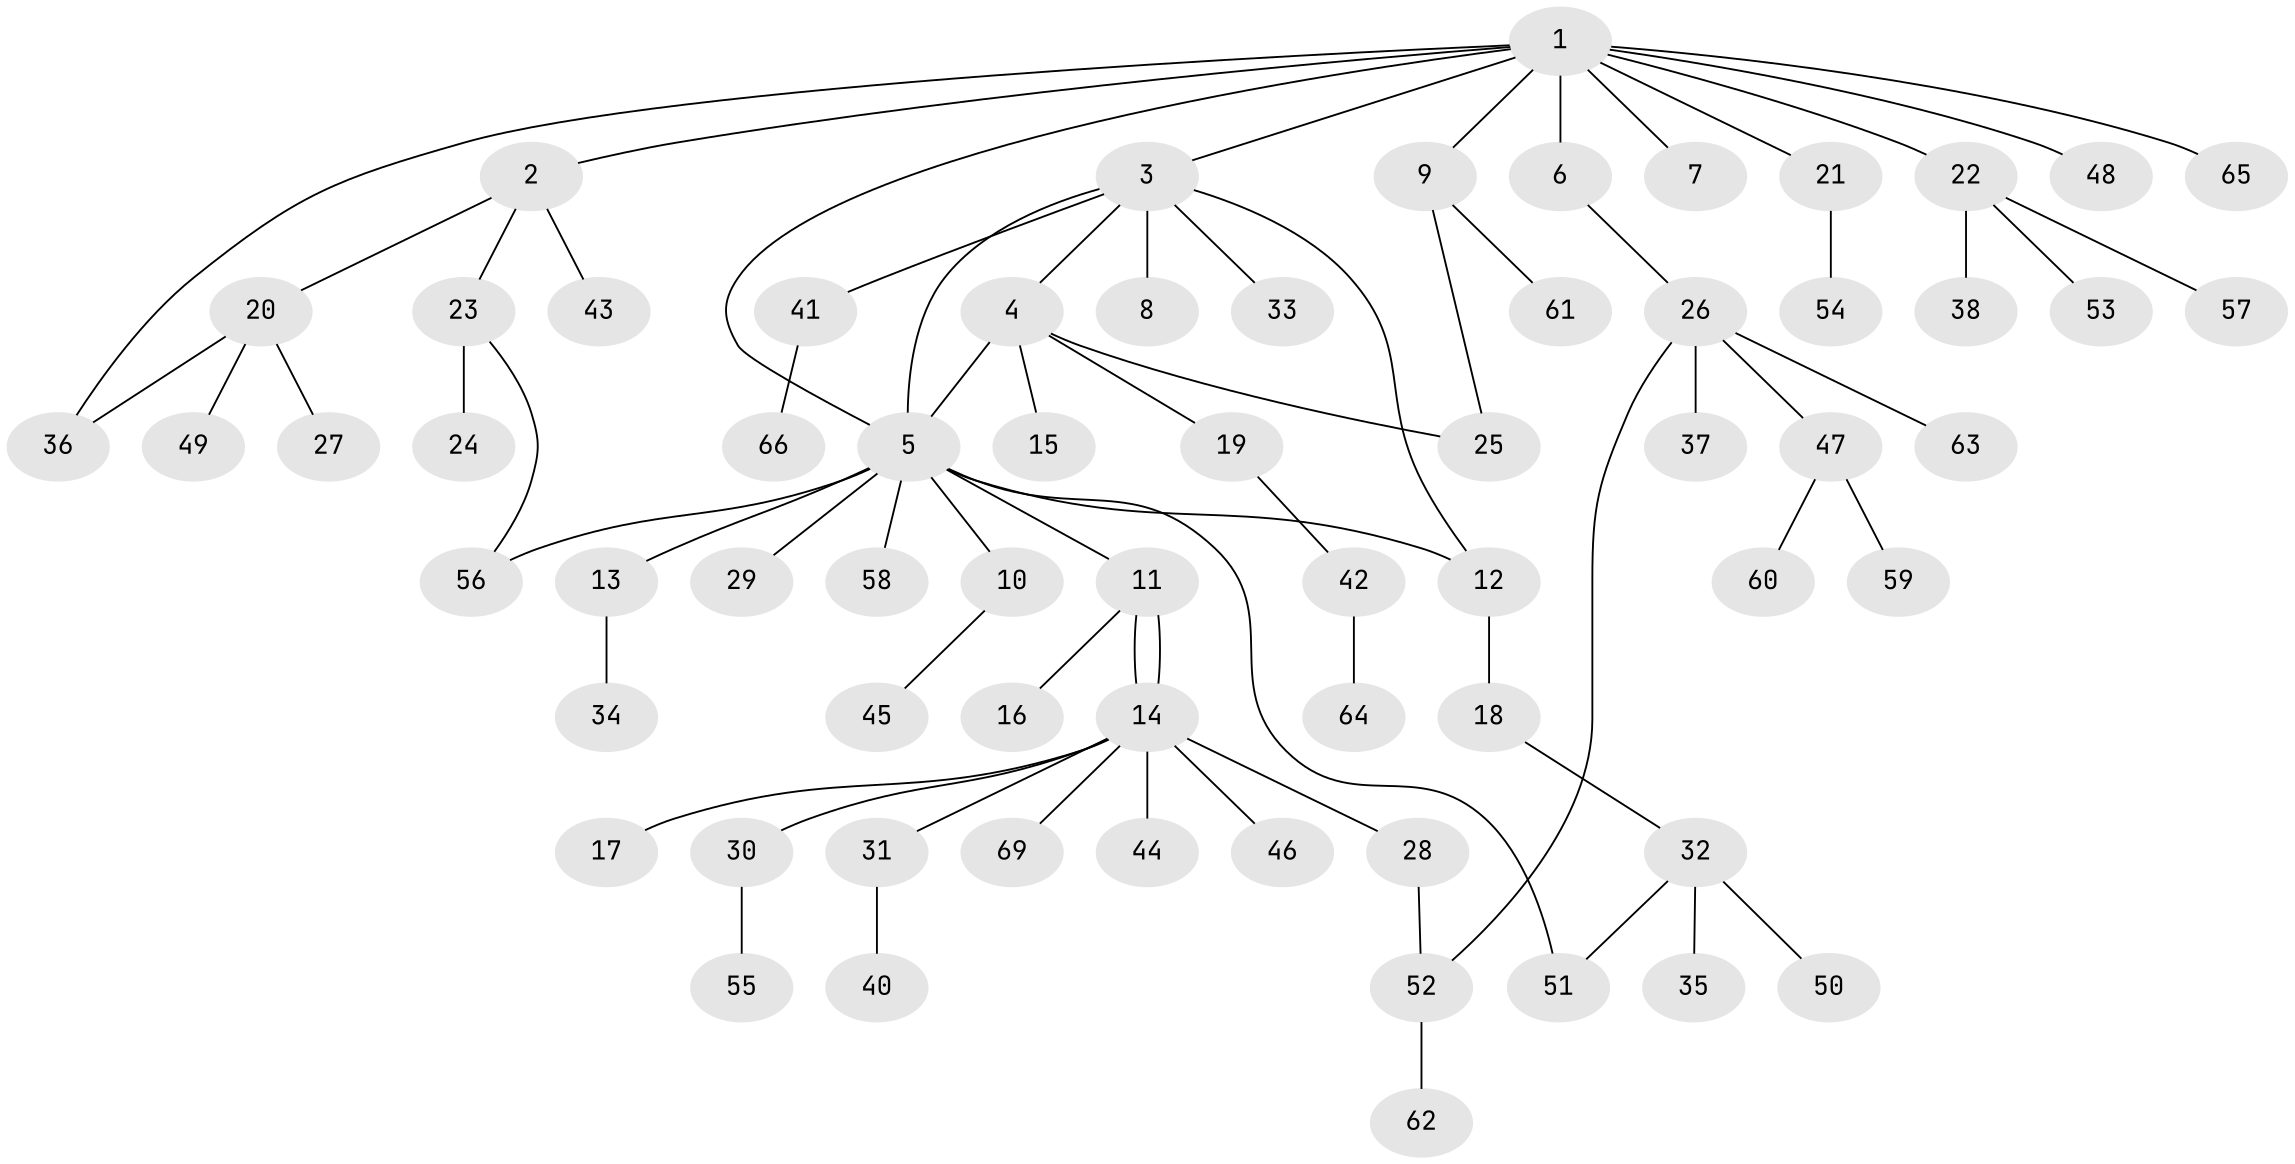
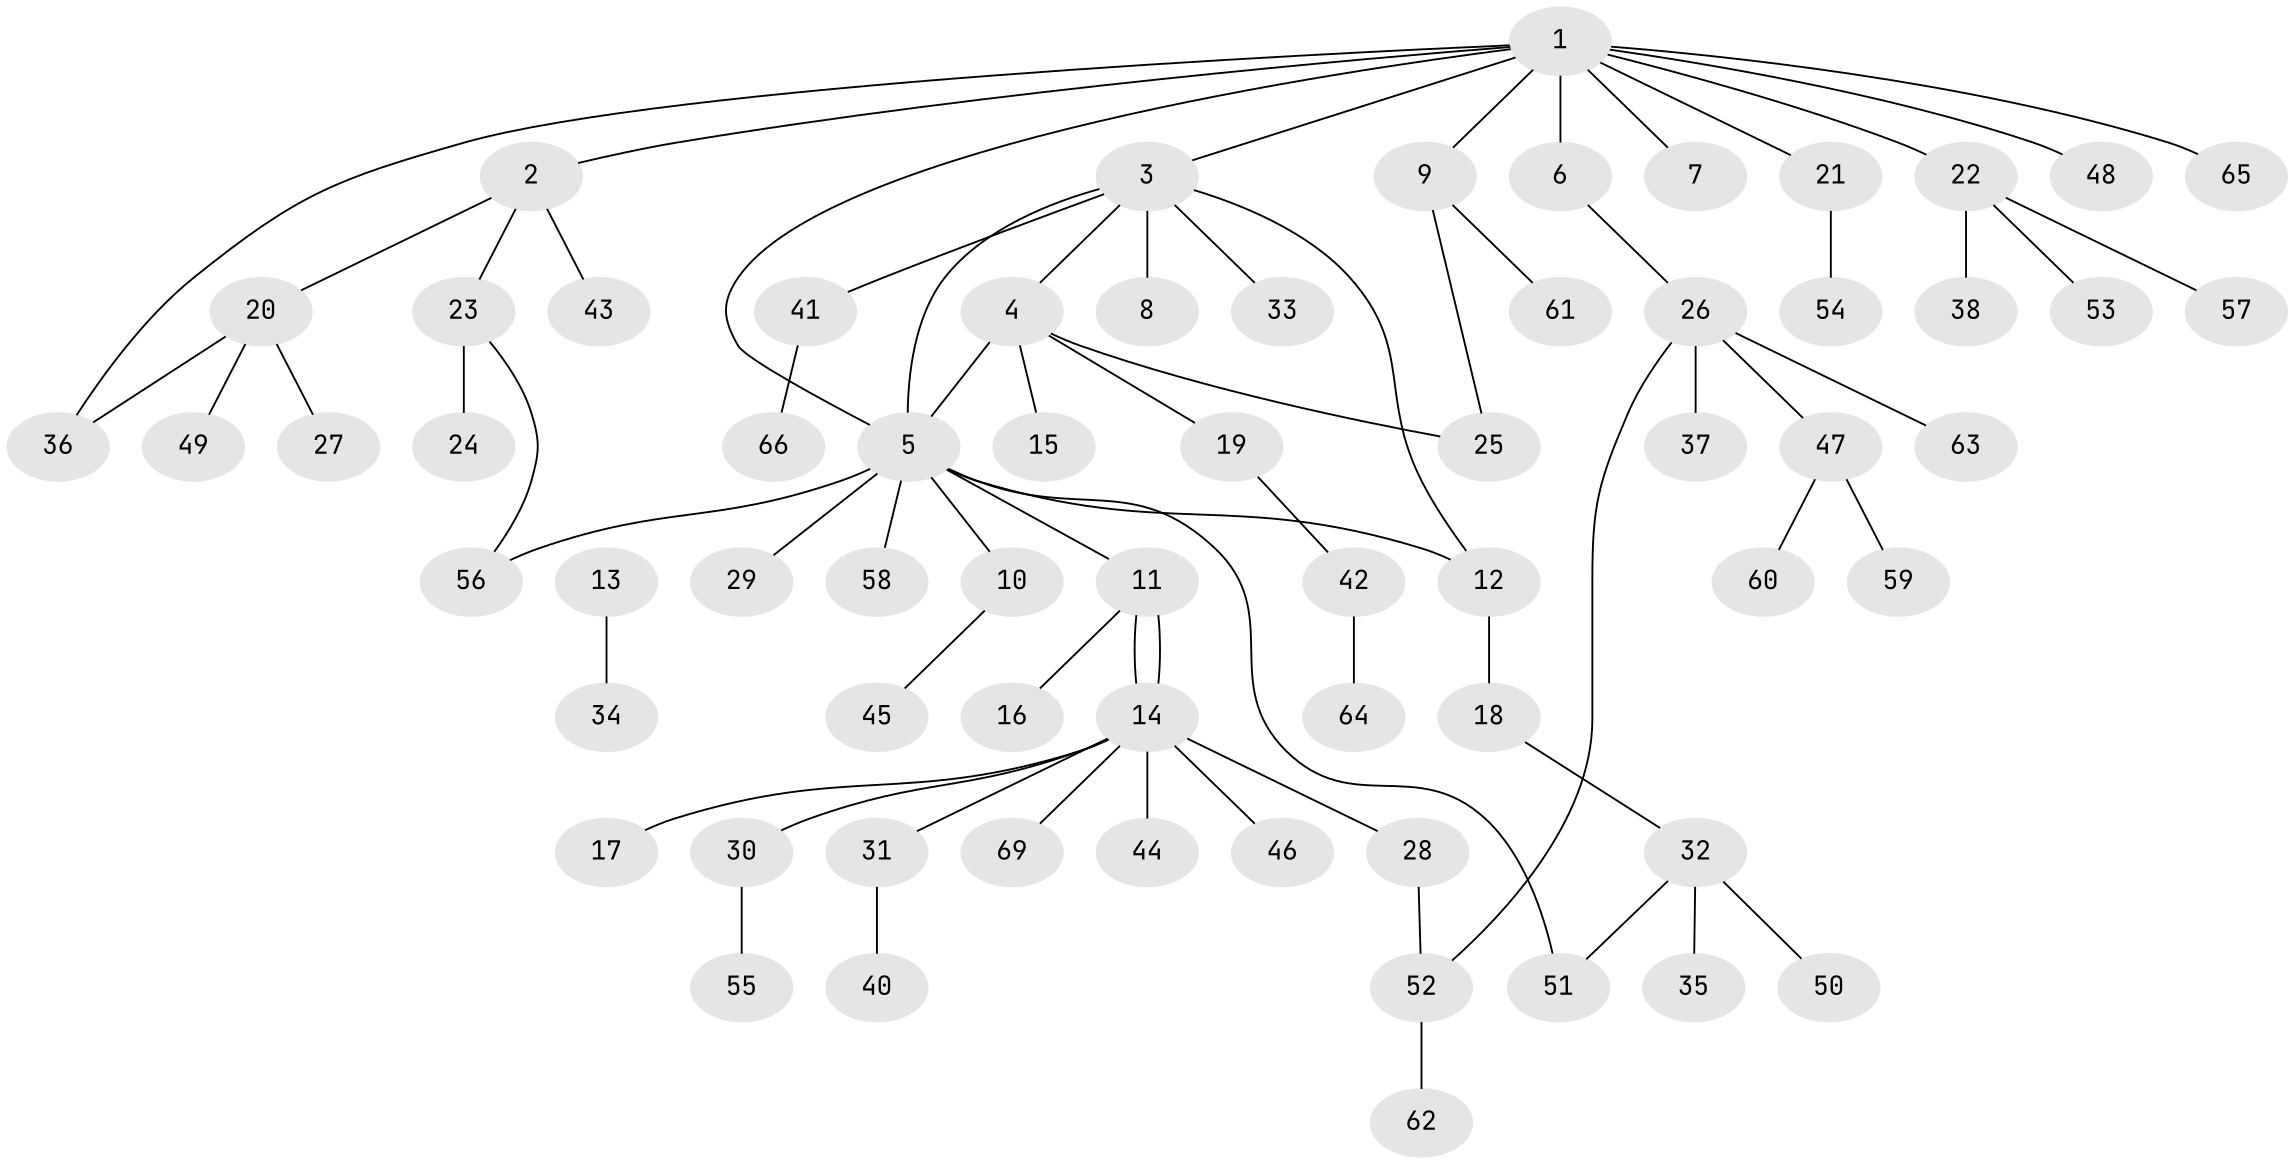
(752, 517) -> none
